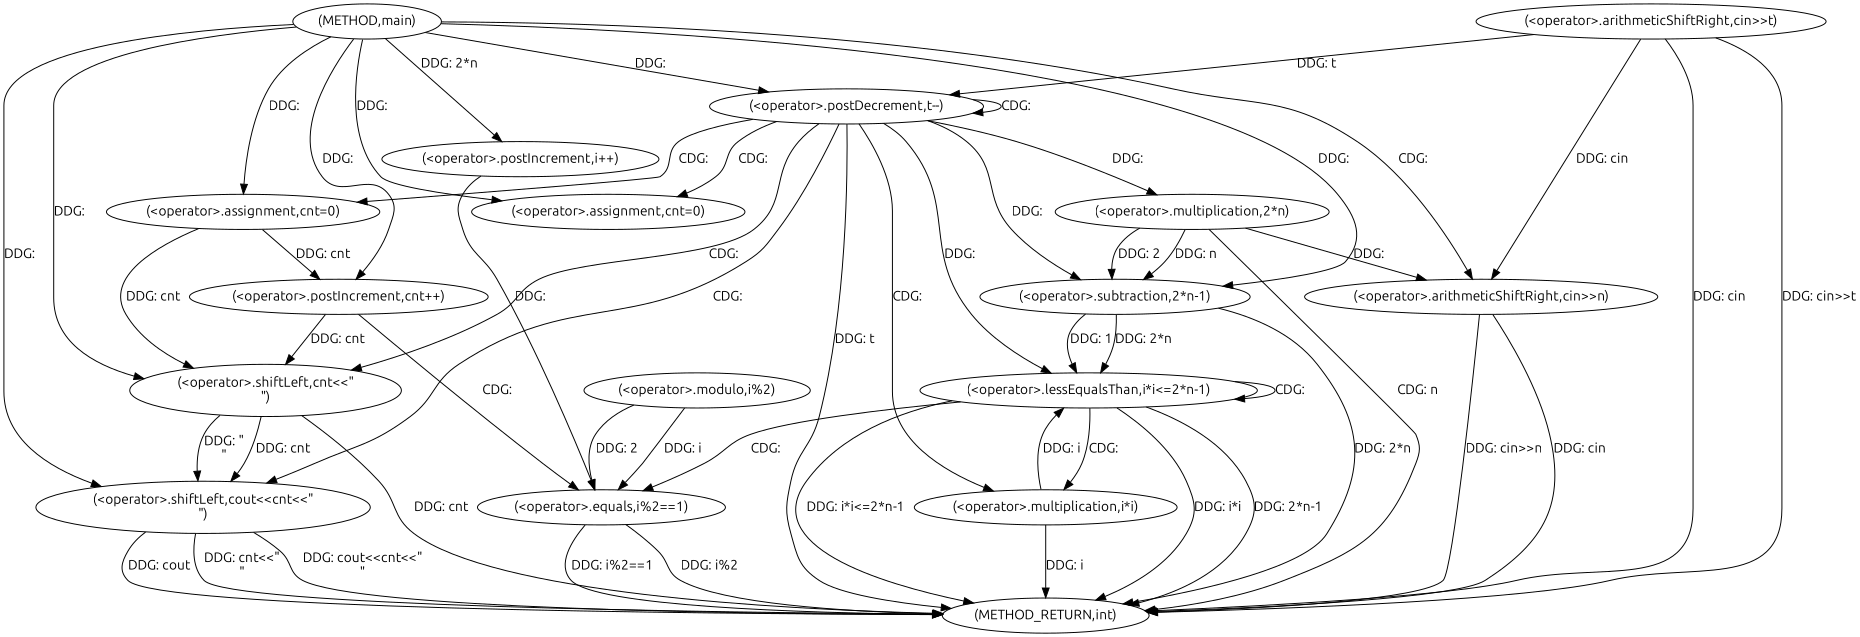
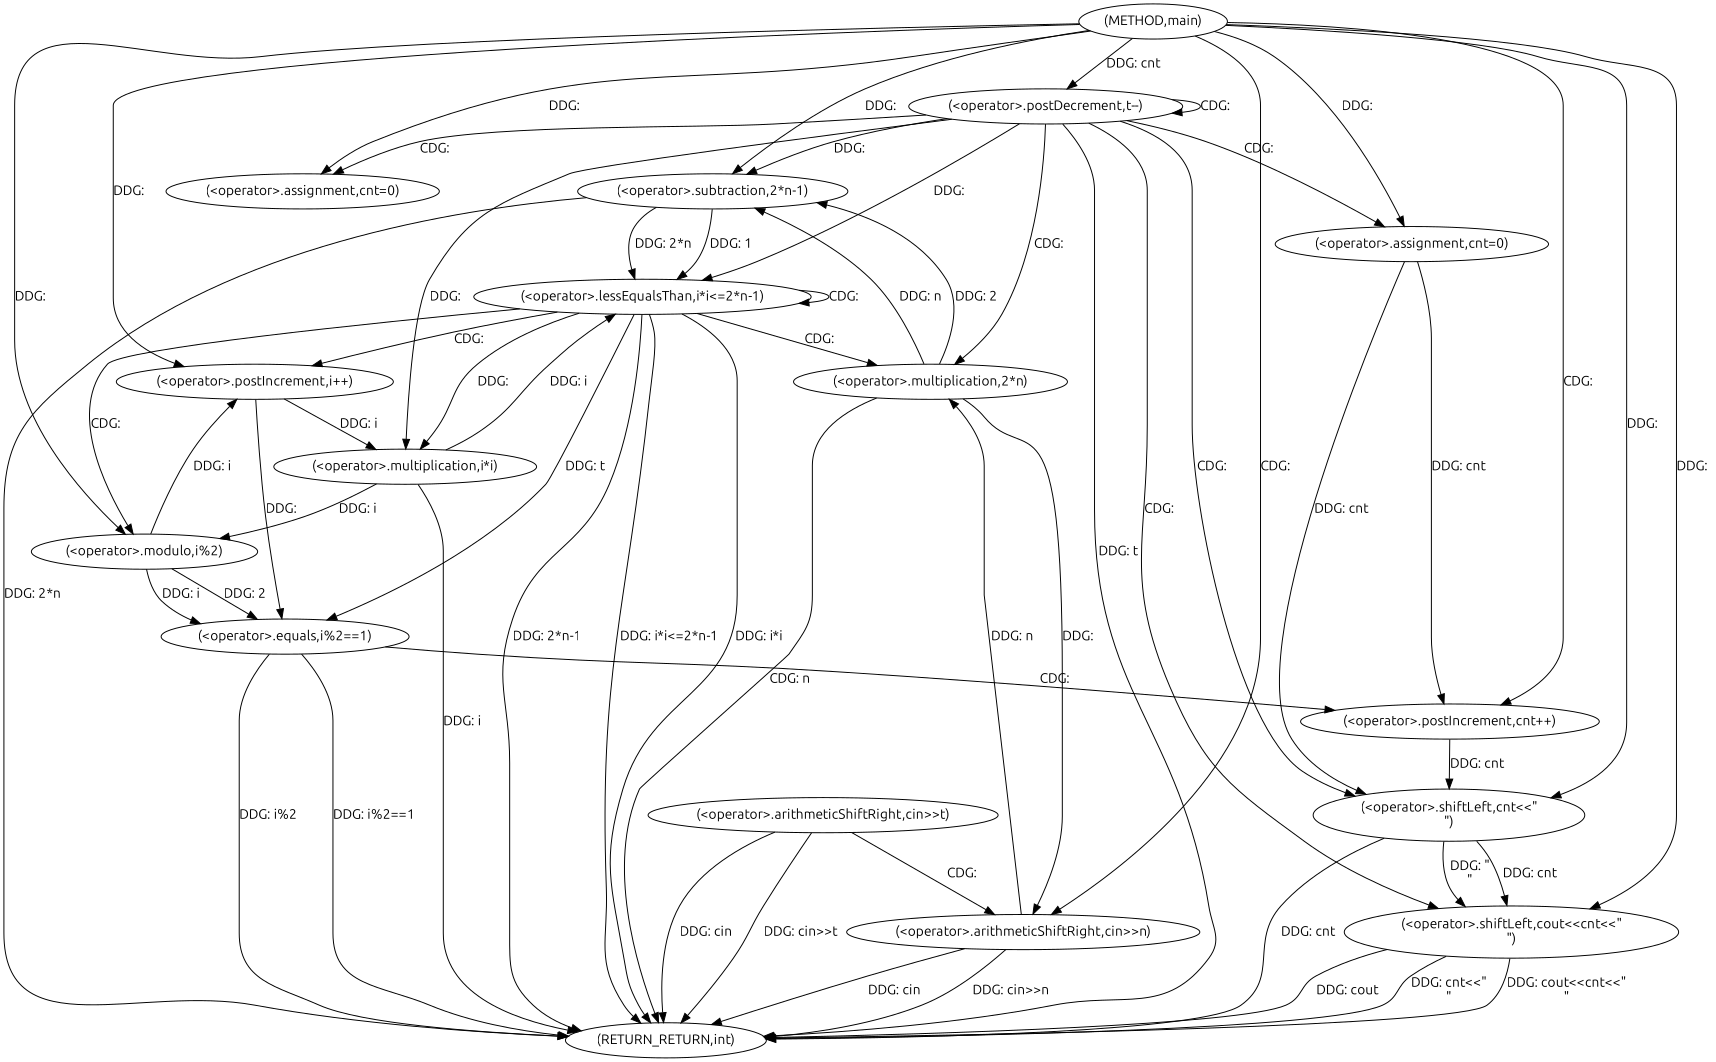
none -> (301, 53)
(450, 64) -> (131, 191)
(652, 64) -> (1134, 64)
(1247, 64) -> none
(340, 159) -> (1580, 382)
(1130, 159) -> (1051, 244)
(1603, 159) -> (964, 874)
(909, 297) -> (447, 297)
none -> (439, 335)
none -> (782, 338)
none -> (226, 341)
(463, 401) -> (855, 673)
none -> (326, 422)
(767, 449) -> (585, 467)
(1105, 449) -> (495, 382)
none -> (183, 466)
none -> (305, 516)
(1046, 616) -> (666, 1040)
none -> (991, 657)
